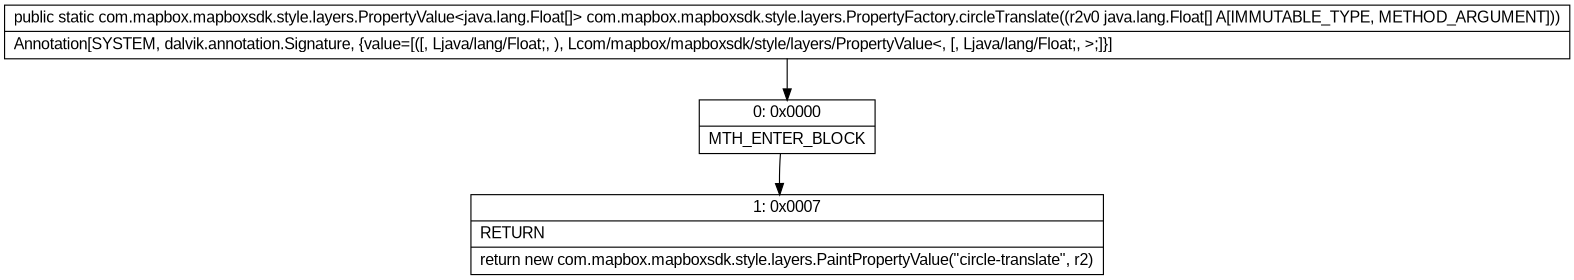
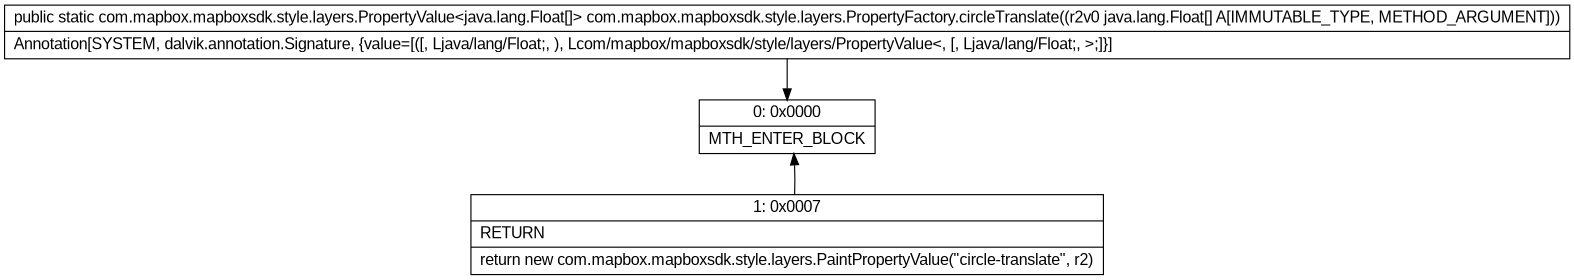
(780, 168) -> (795, 180)
